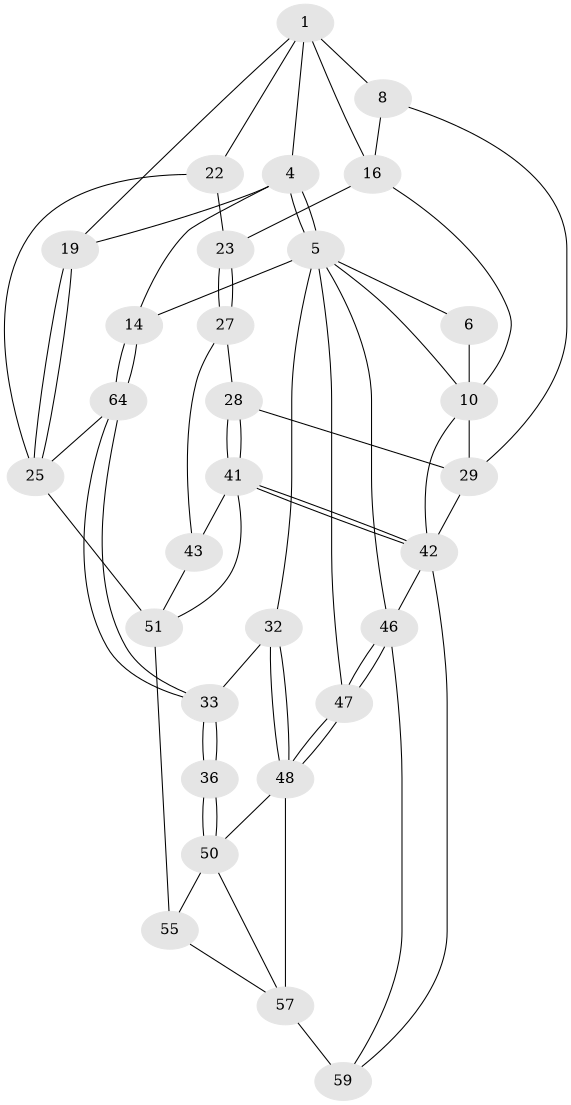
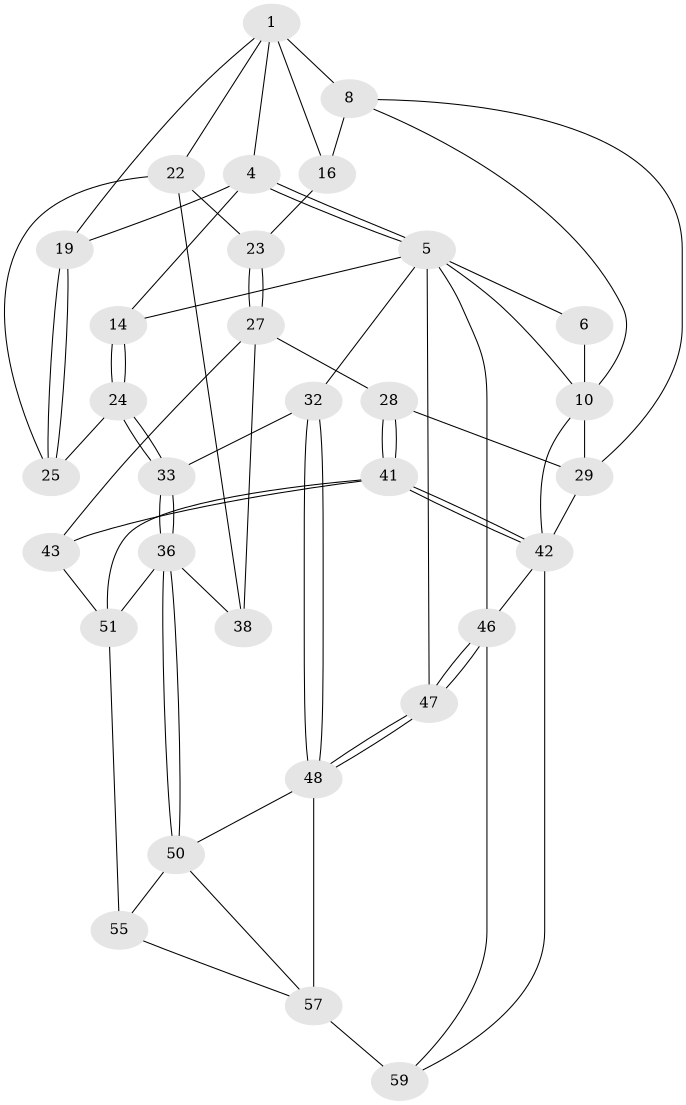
(486, 271) -> (548, 215)
(118, 401) -> (118, 401)
(95, 552) -> (138, 590)
none -> (243, 628)
